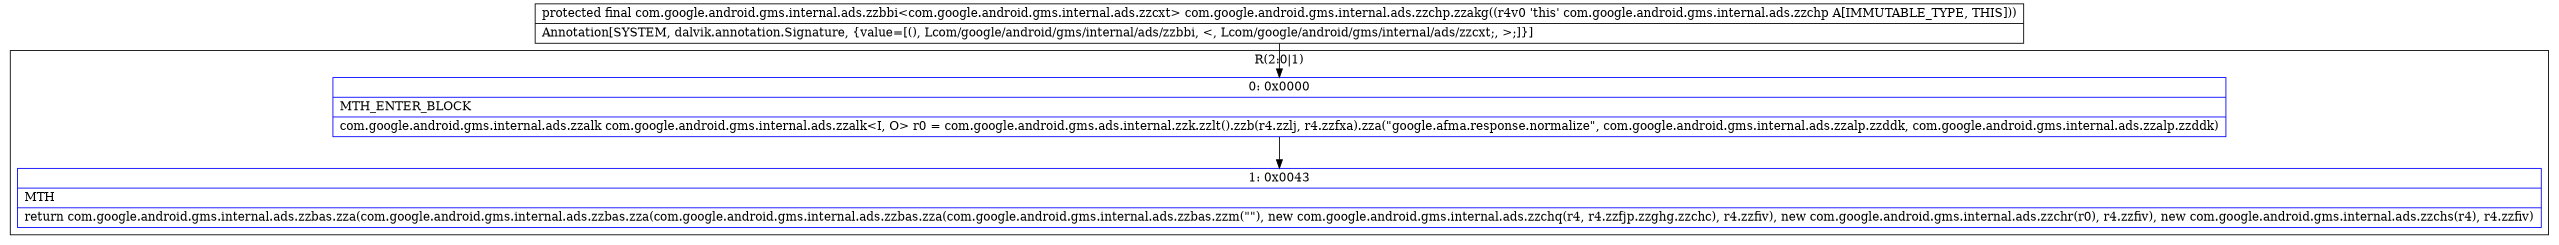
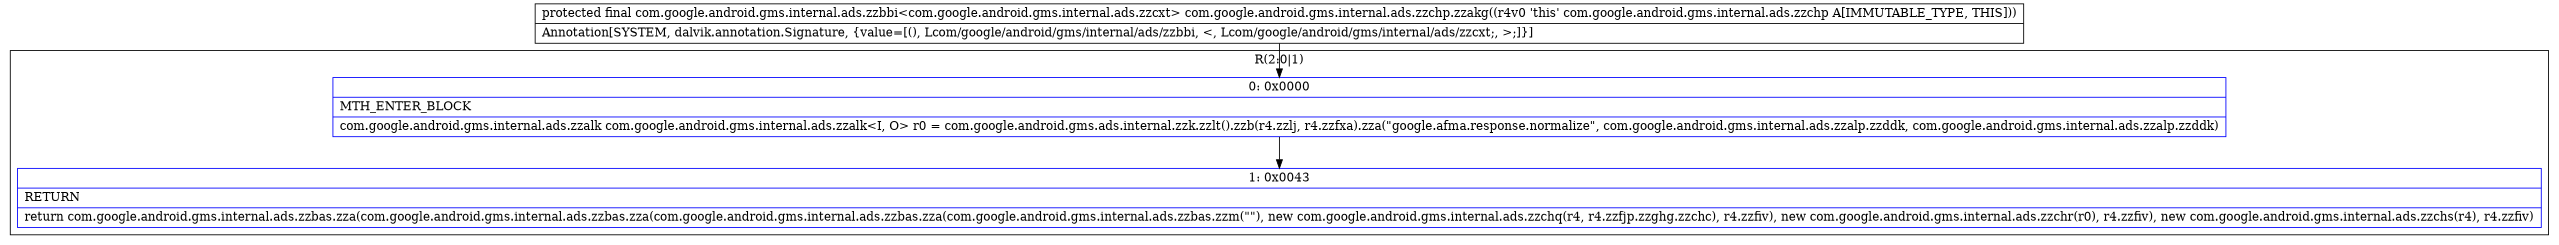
(40, 198) -> (52, 198)
